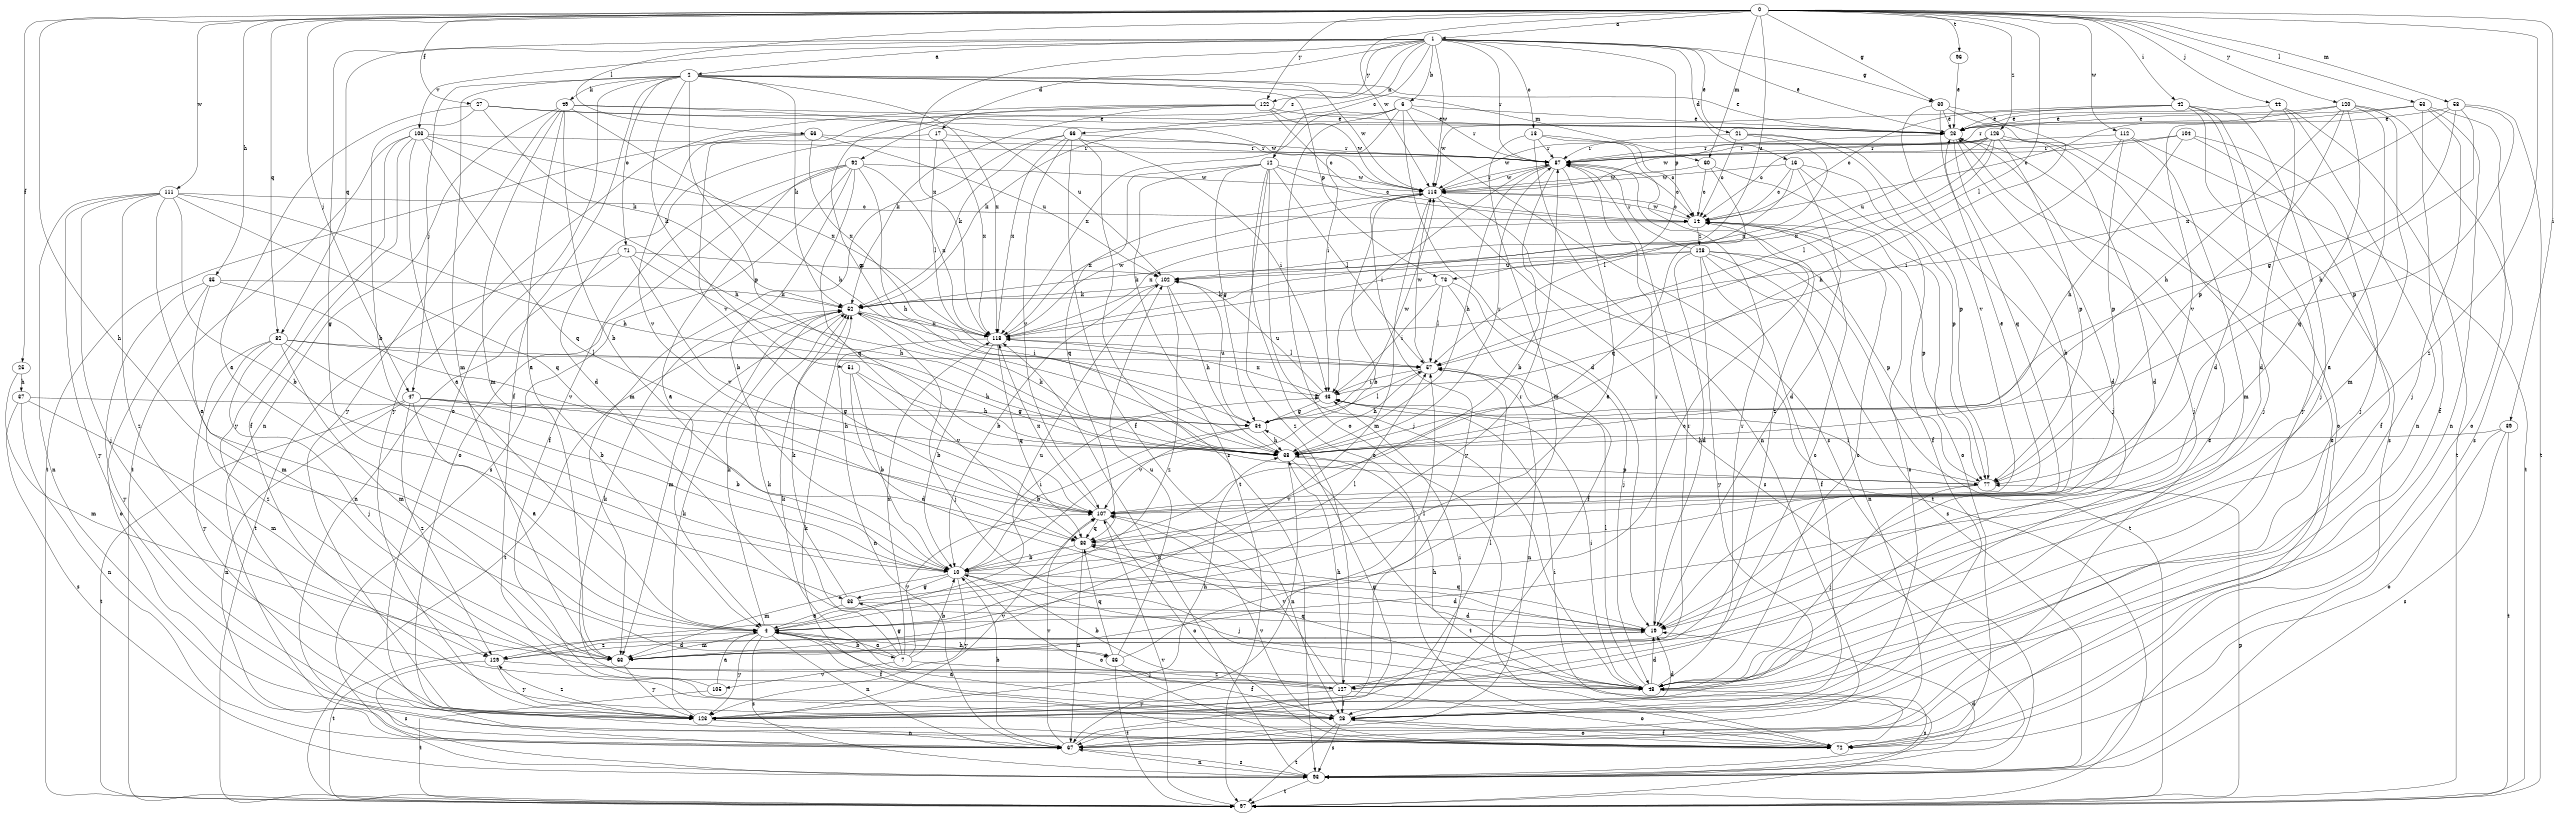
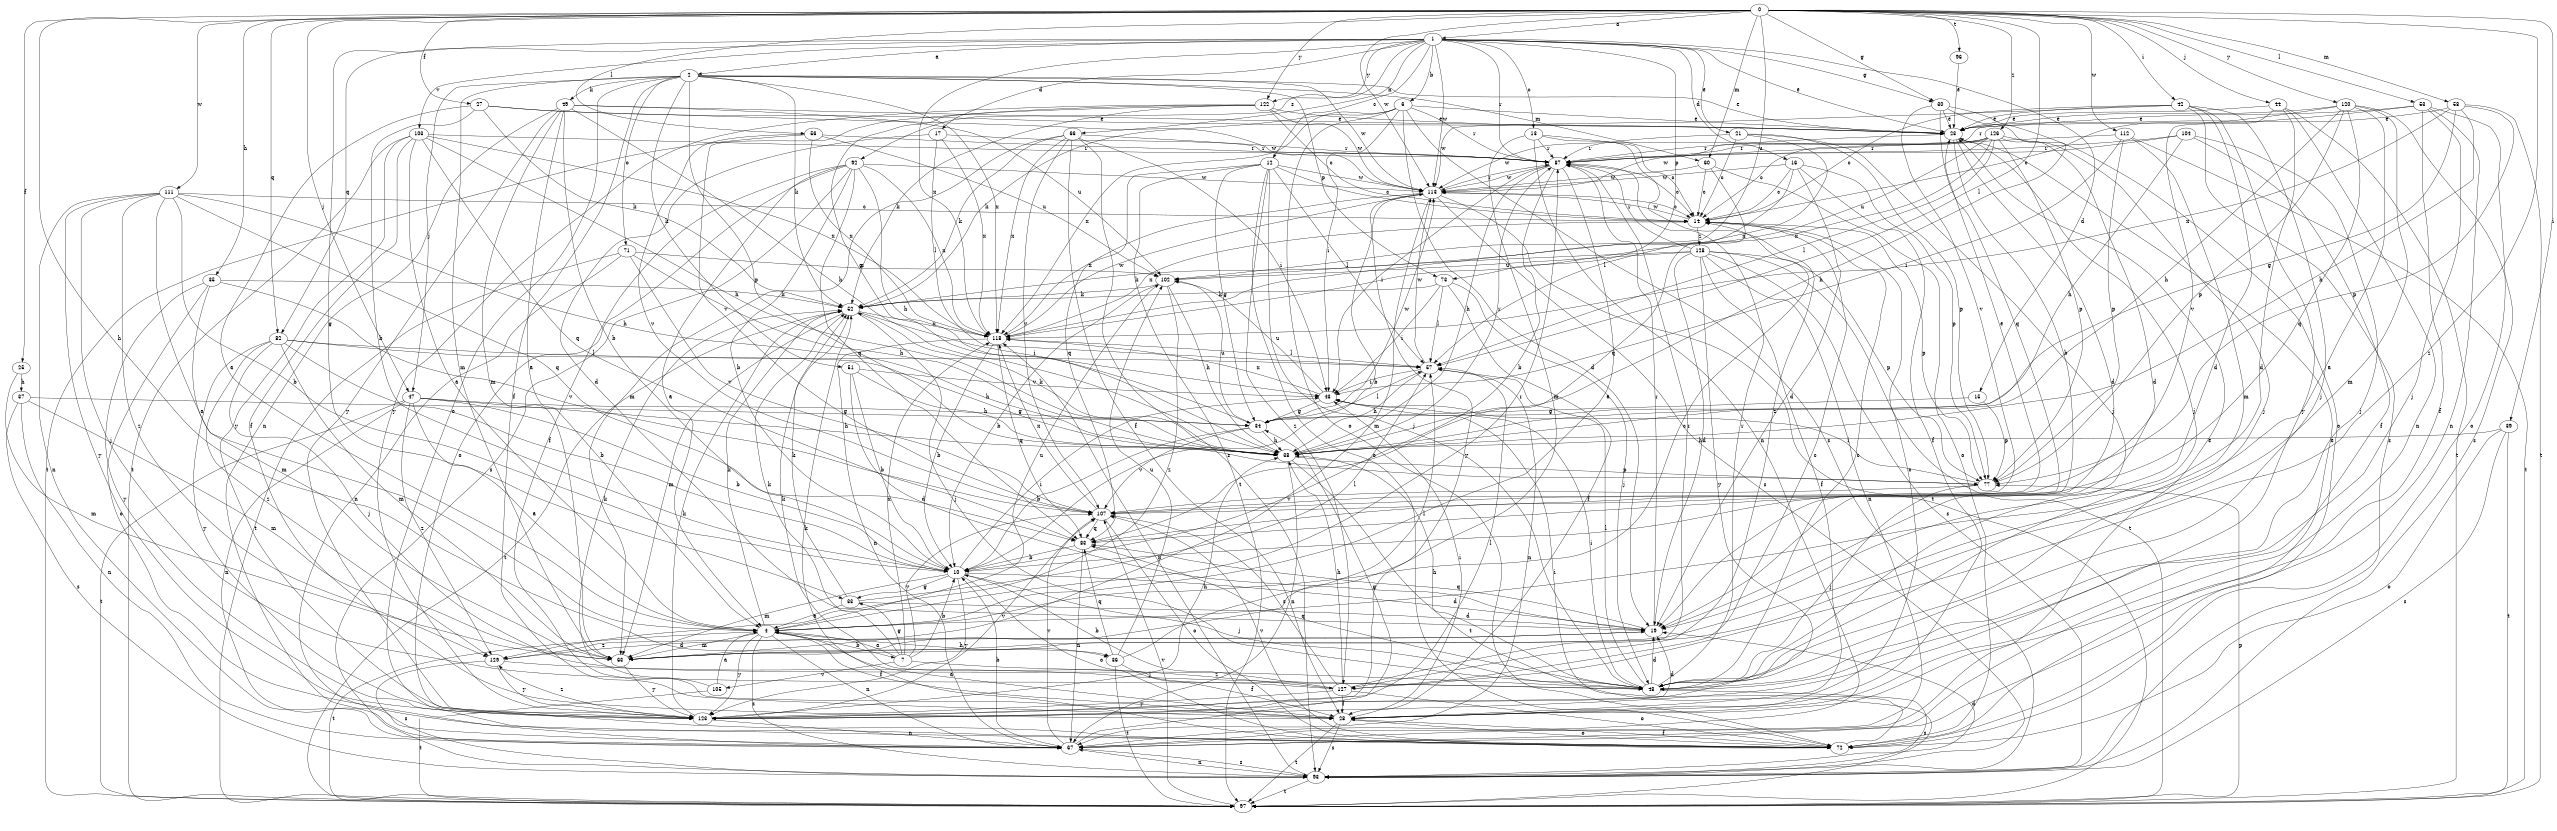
none -> (1977, 397)
(971, 449) -> (1087, 388)
(1284, 602) -> (1284, 602)
